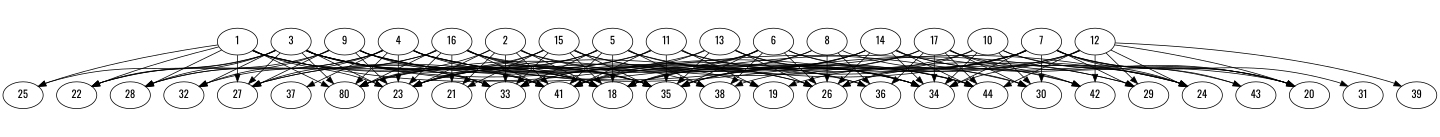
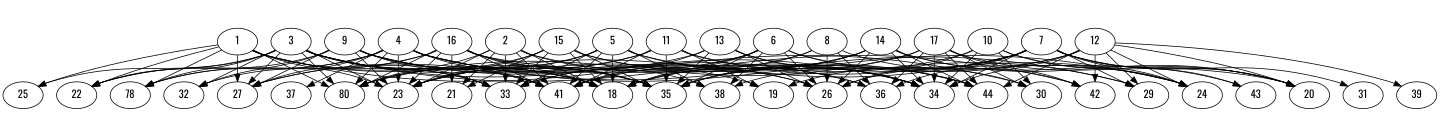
(1041, 65) -> (965, 68)
(130, 95) -> (130, 95)
